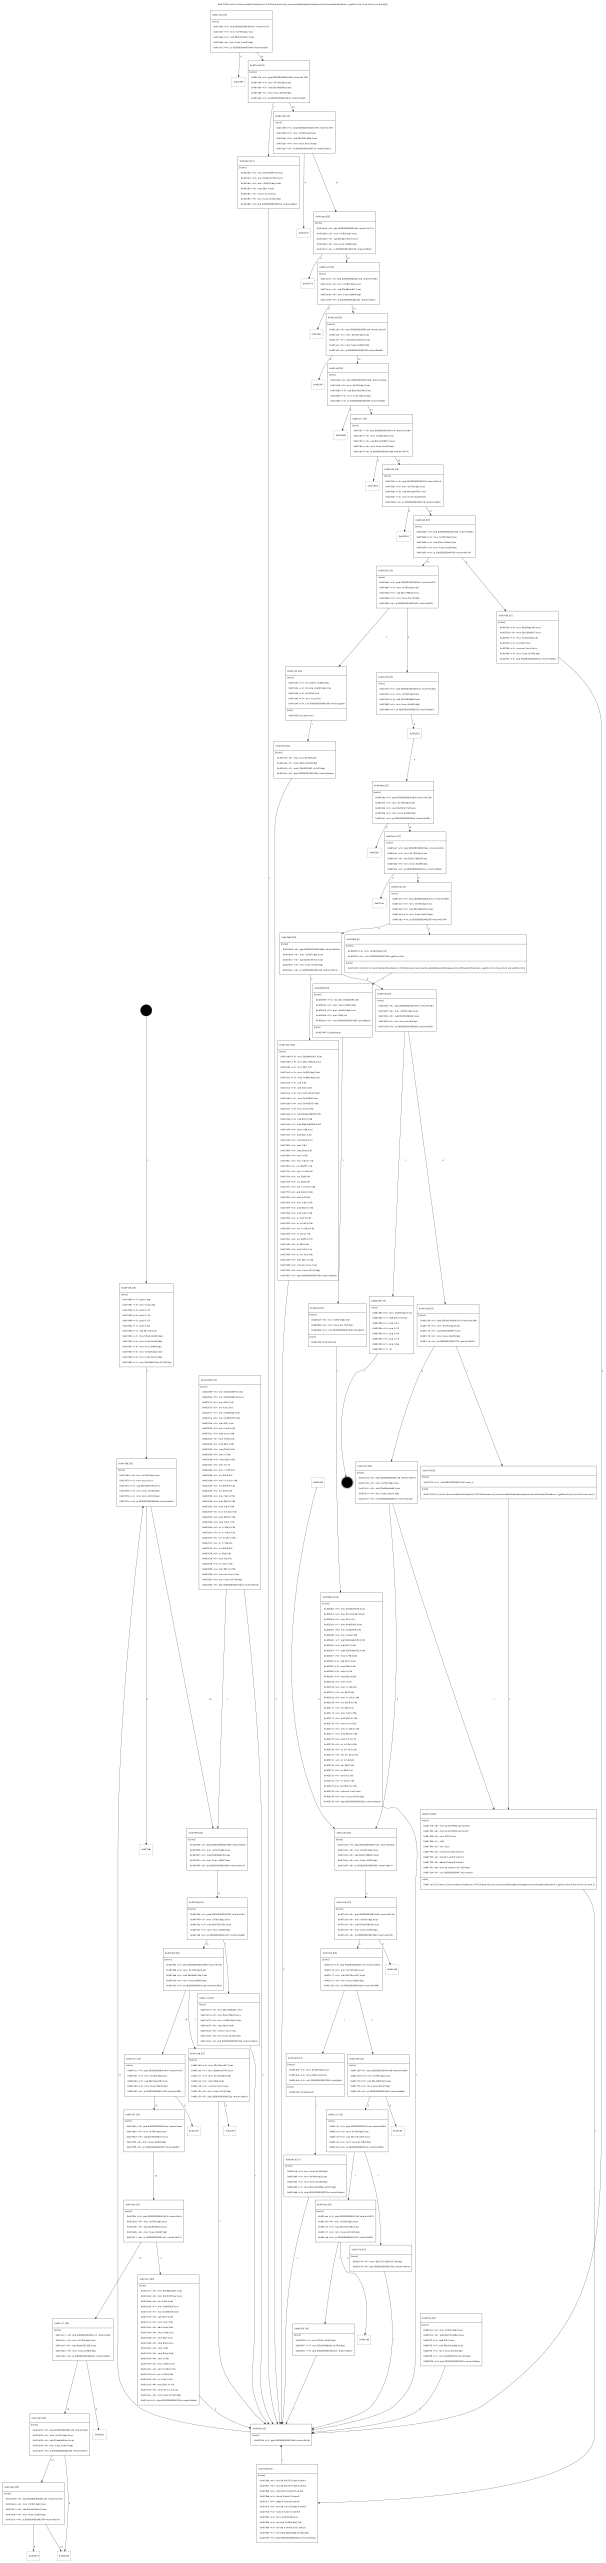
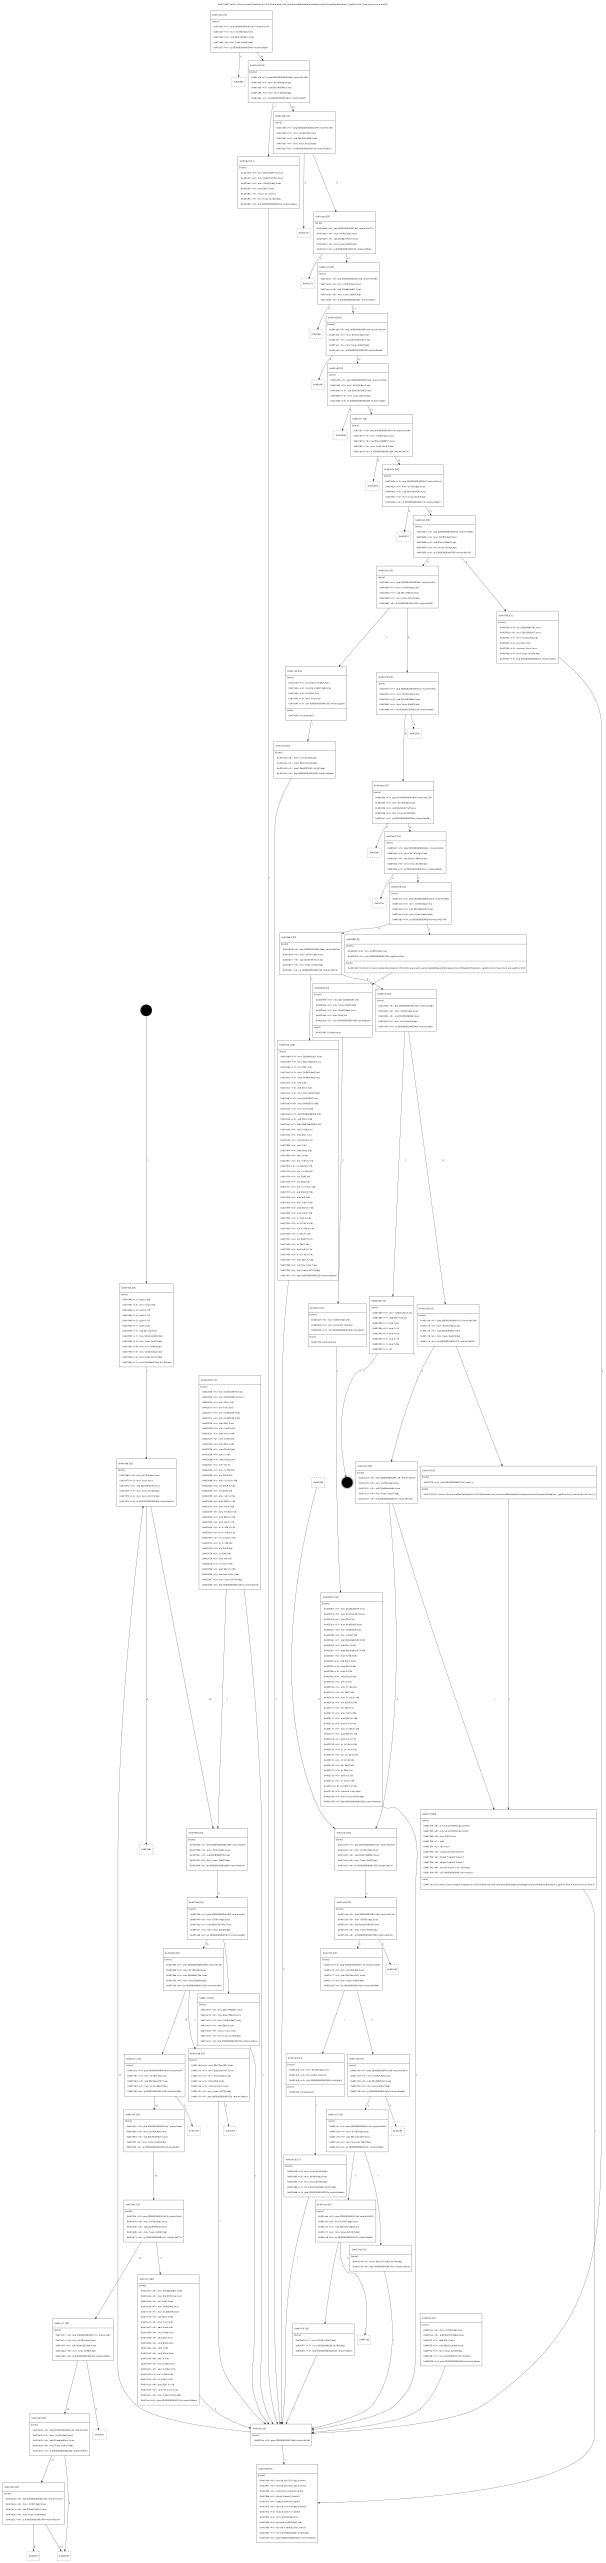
(410, 759) -> (404, 747)
(281, 2455) -> (283, 2454)
